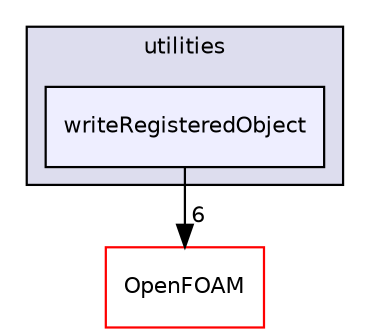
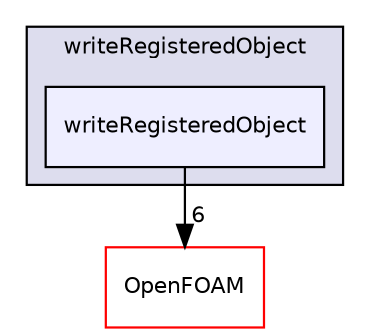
(185, 48) -> (185, 48)
